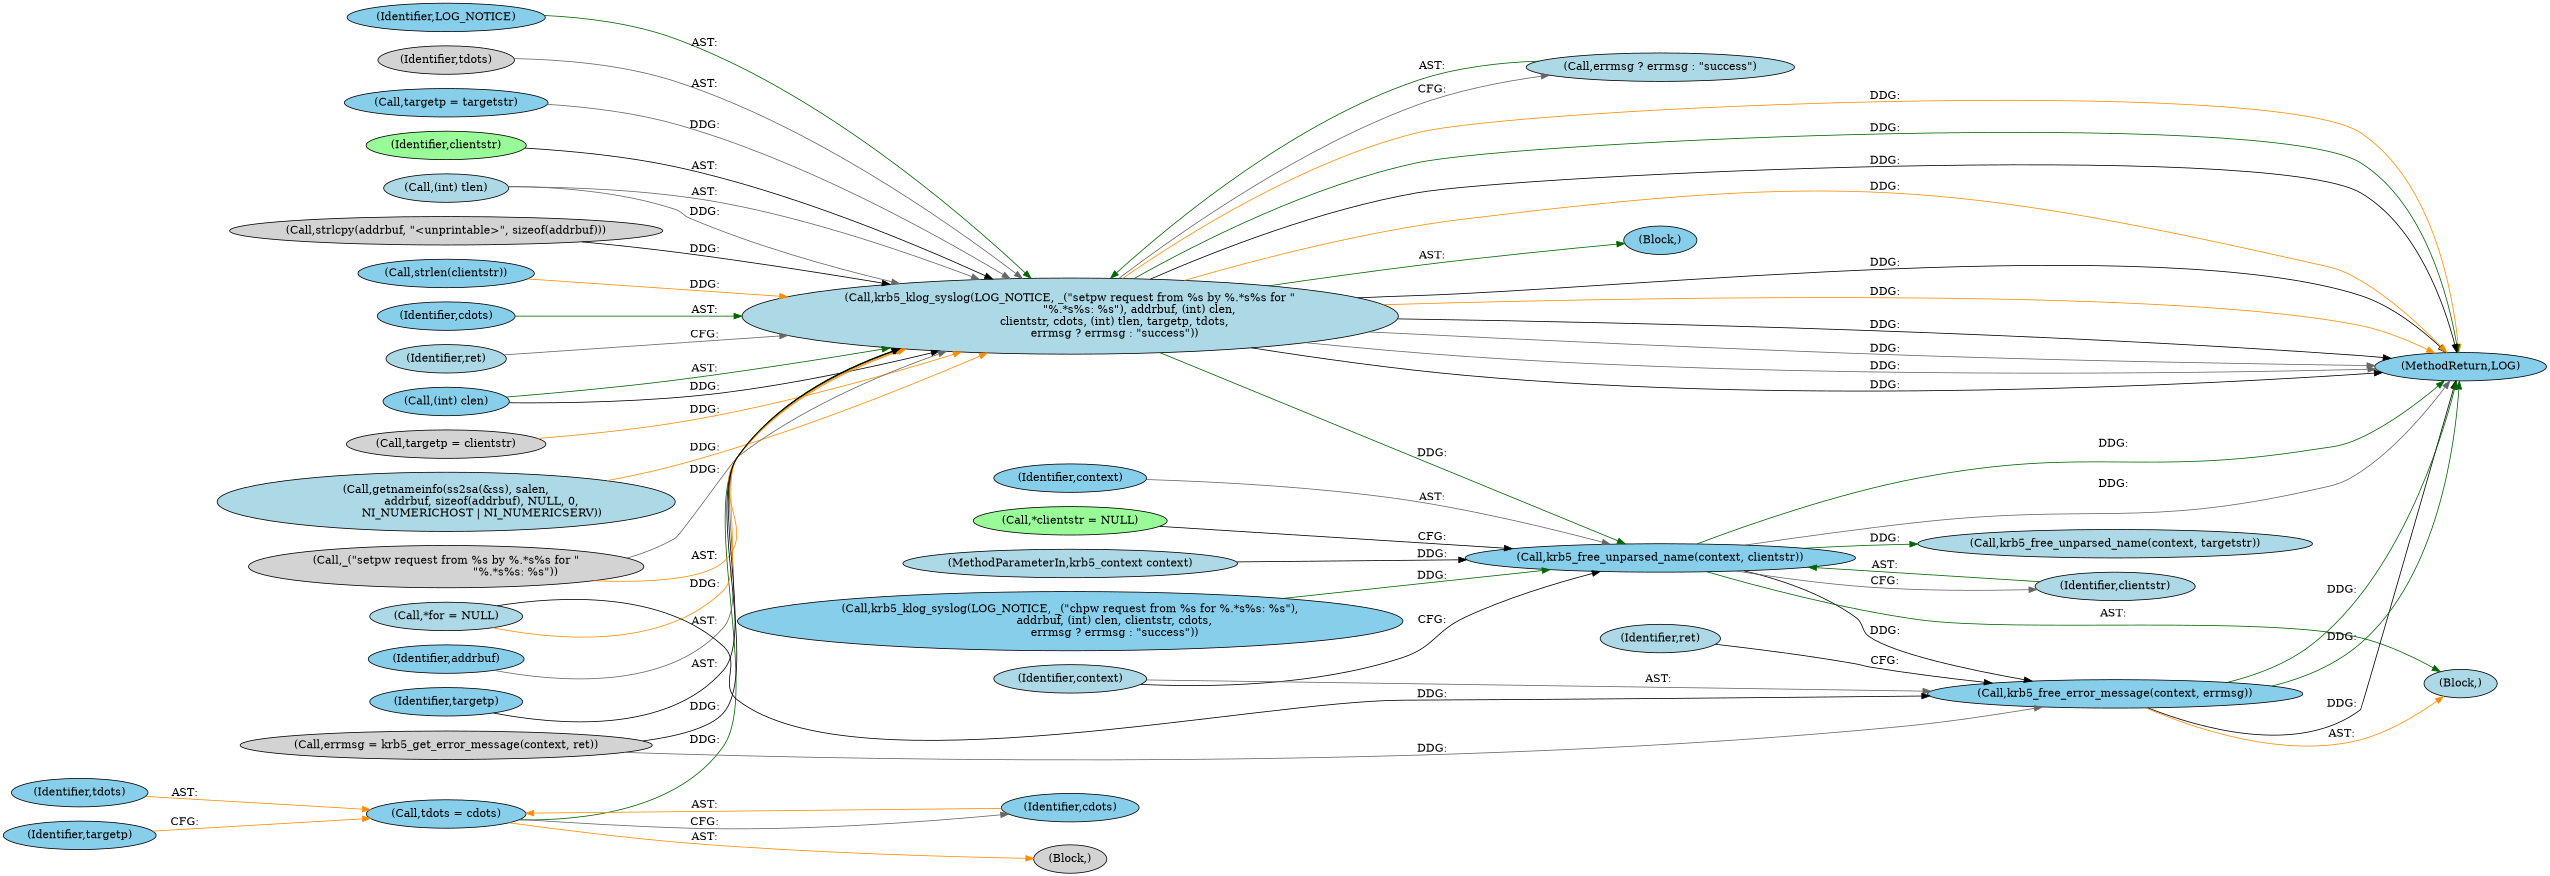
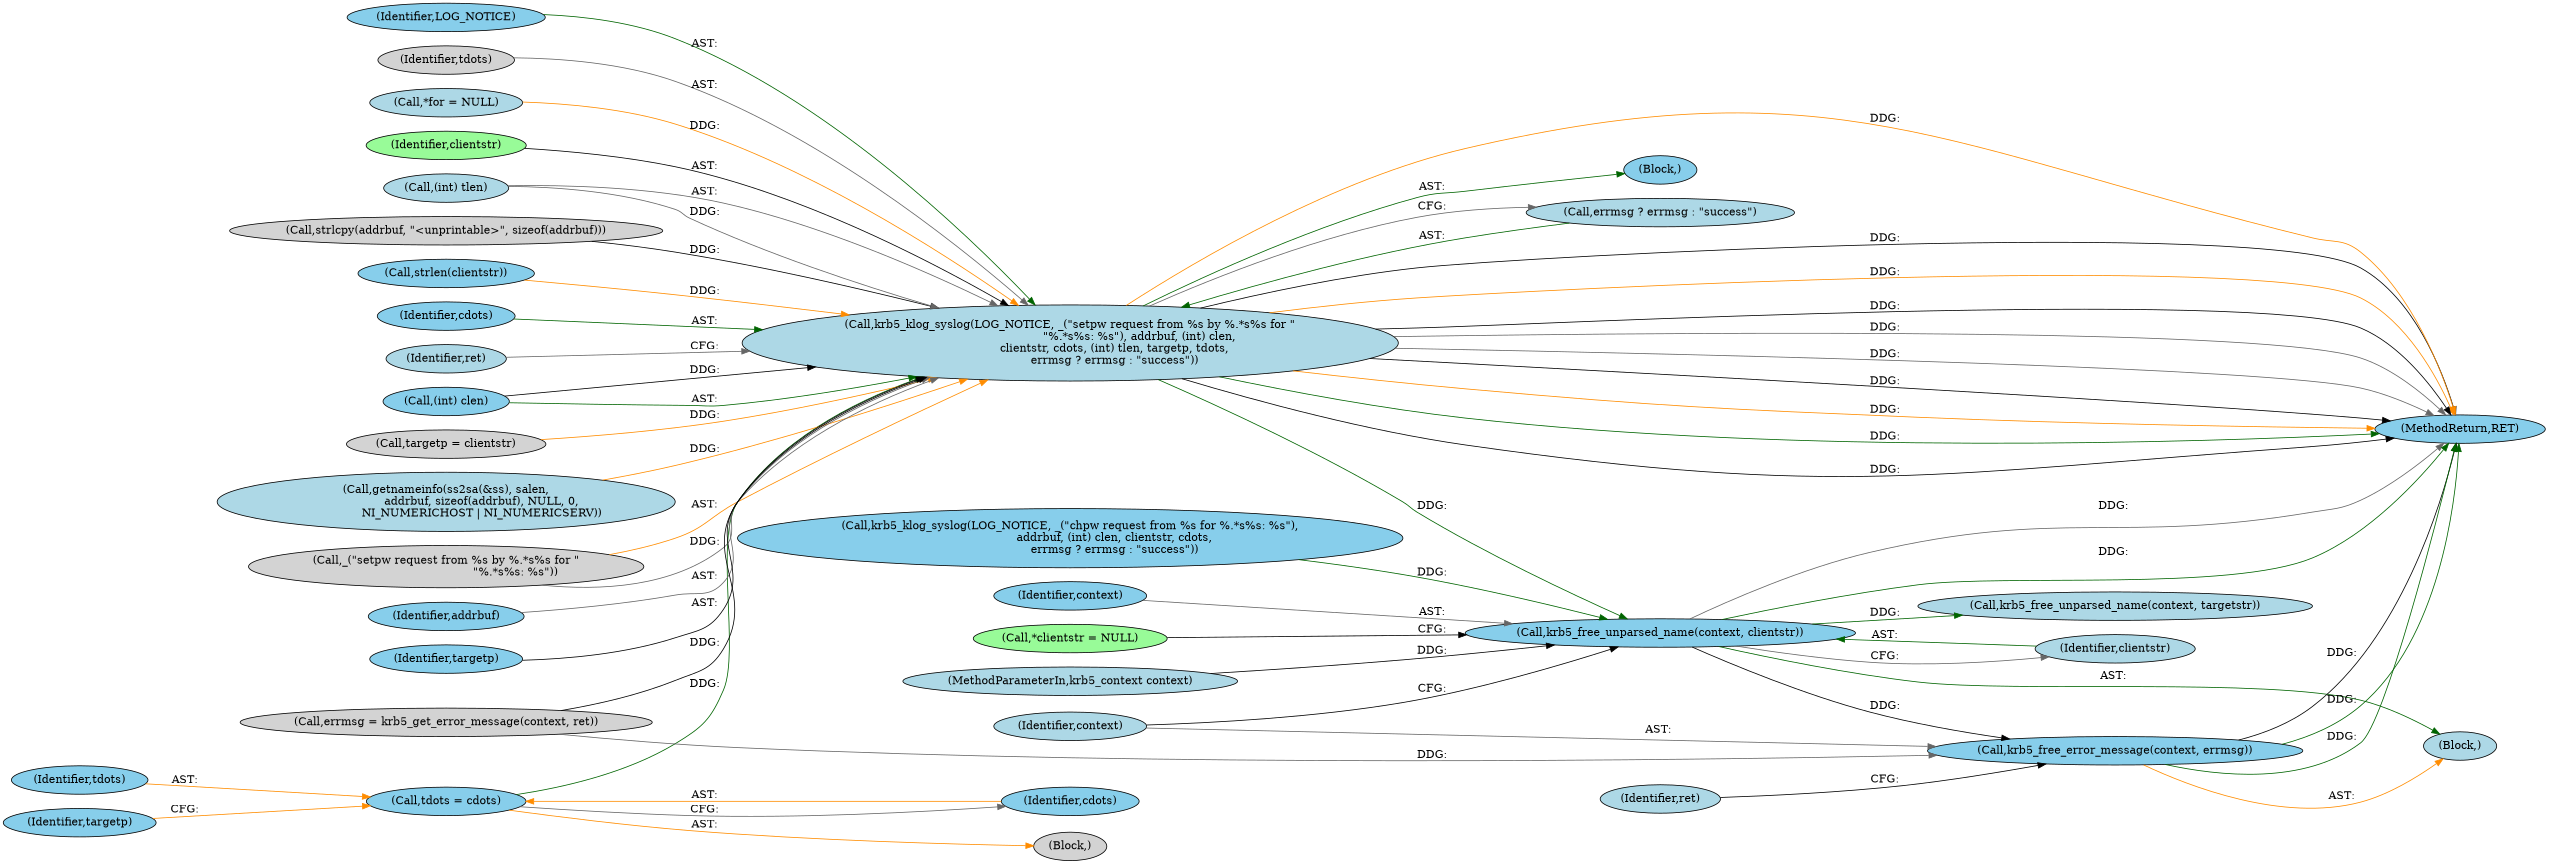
(446, 103) -> none
(2461, 367) -> (2460, 429)
(1179, 722) -> none
